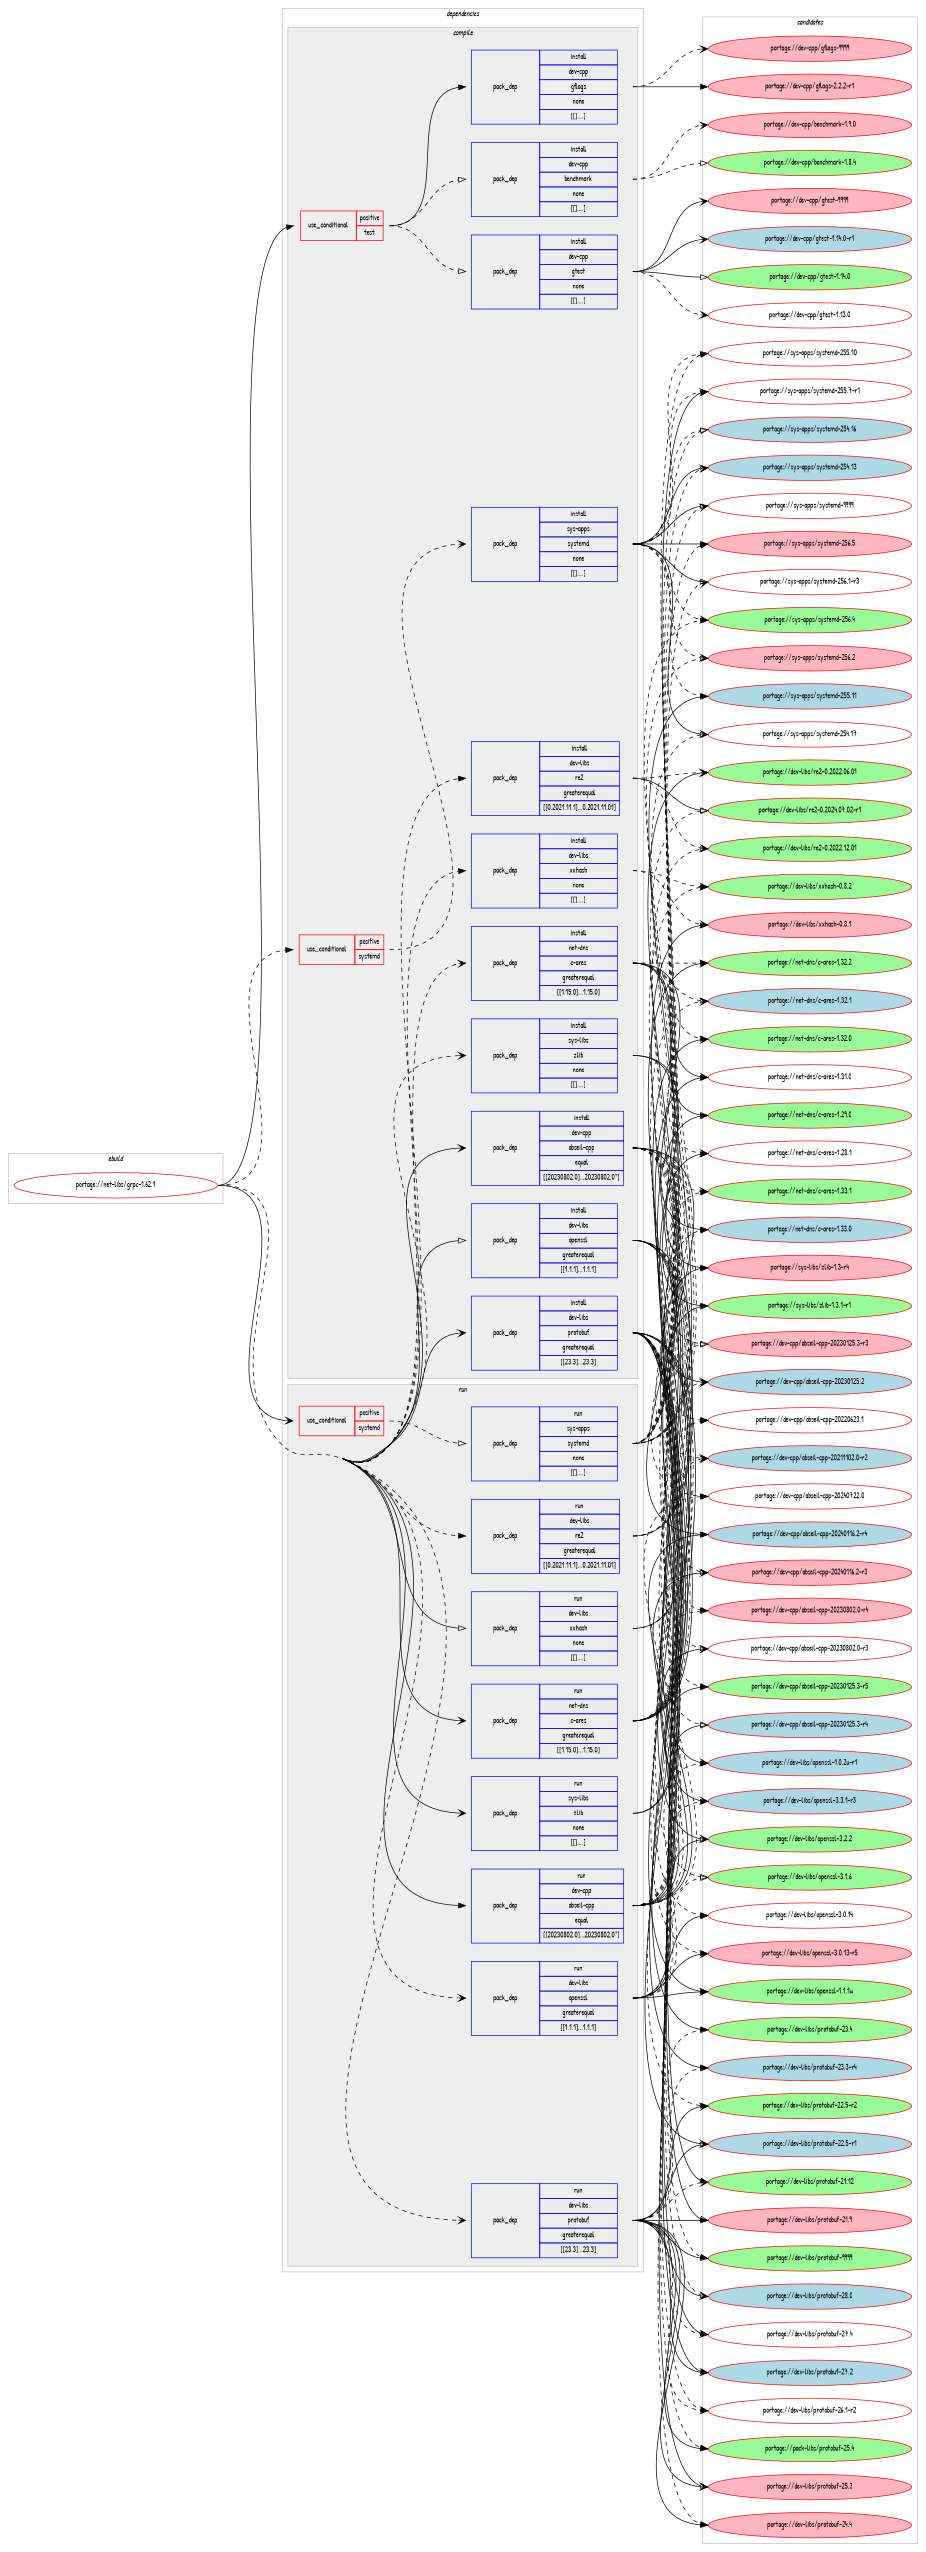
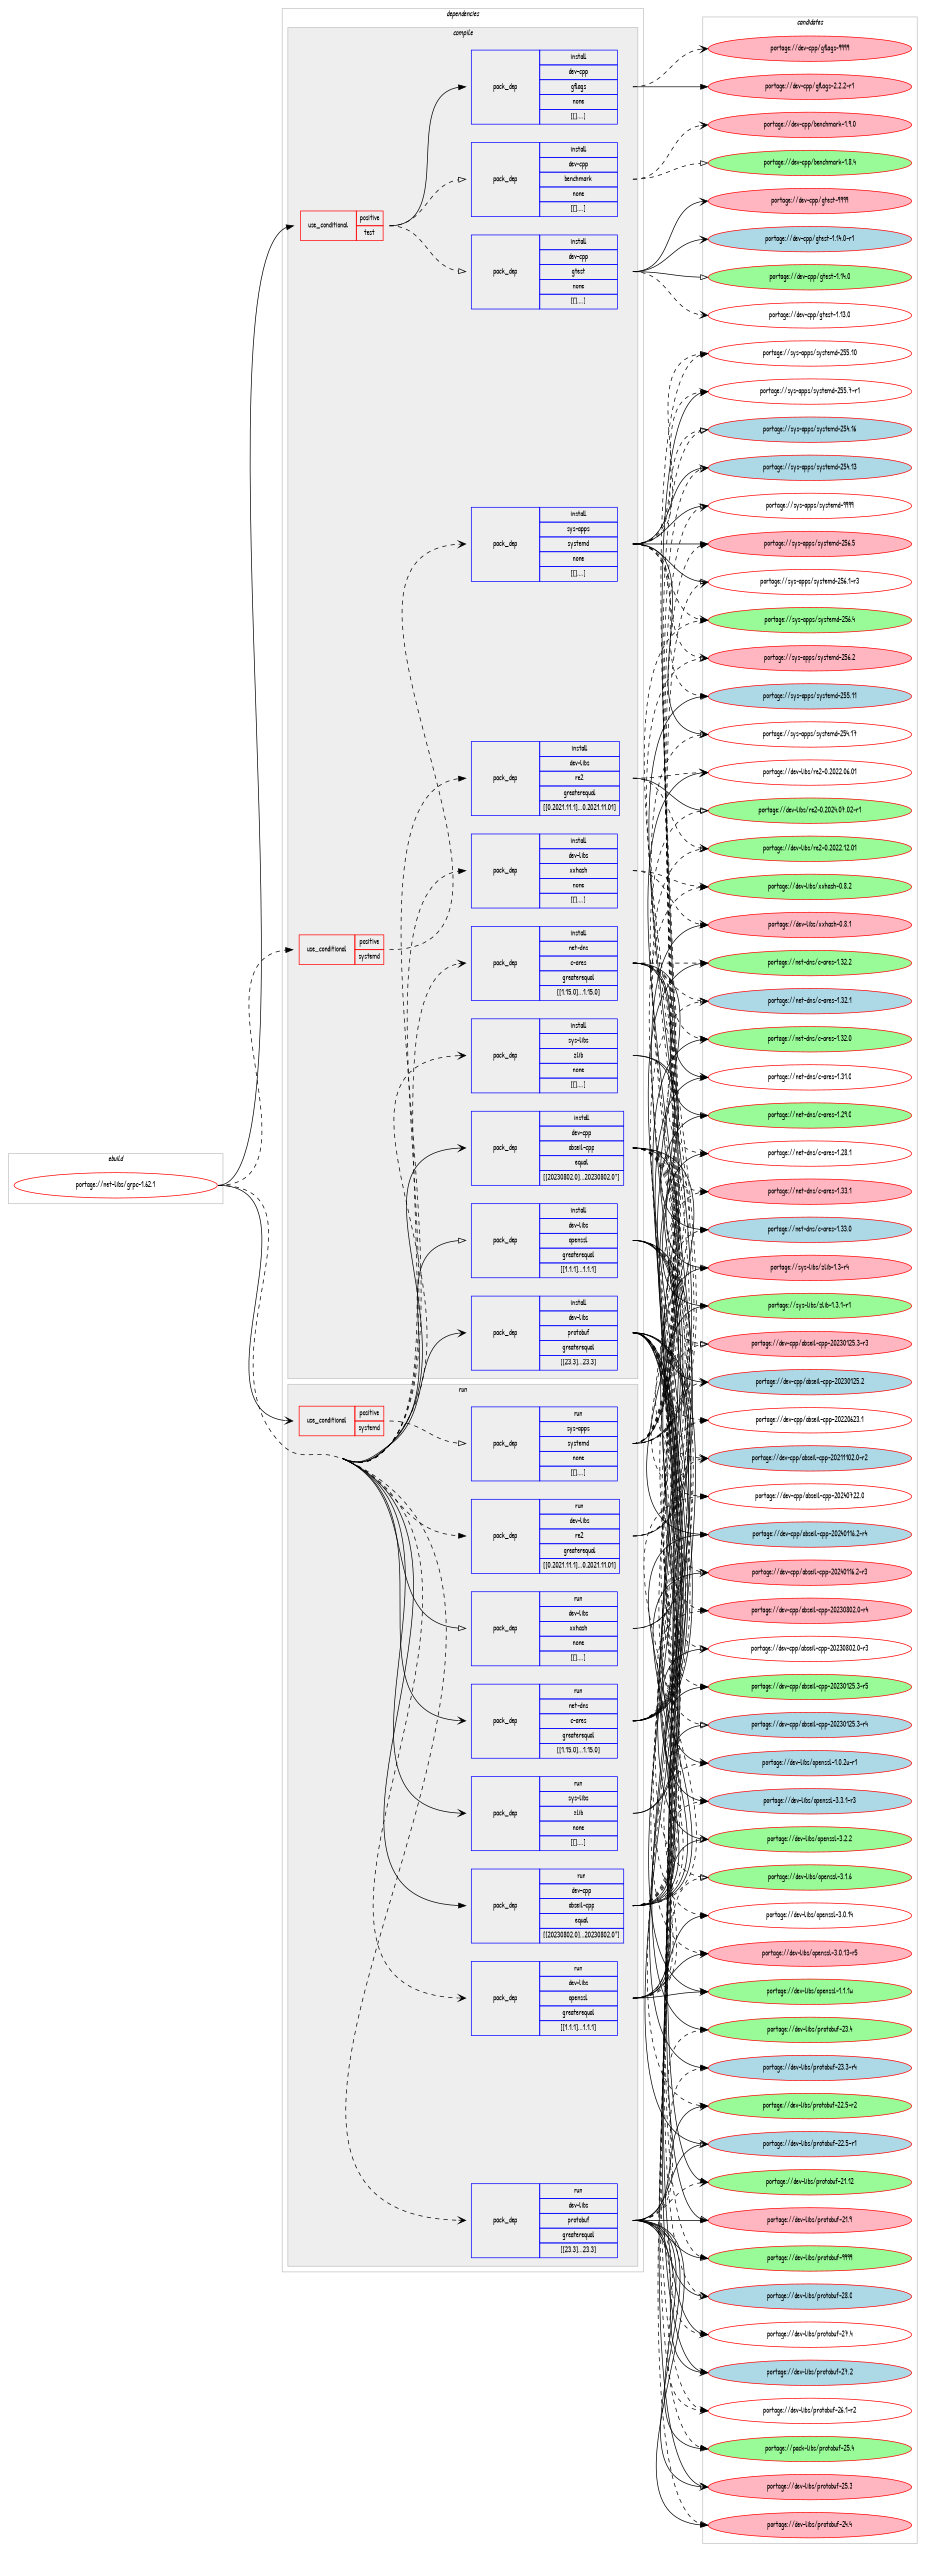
(810, 773) -> (810, 773)
(810, 1192) -> (810, 1192)
